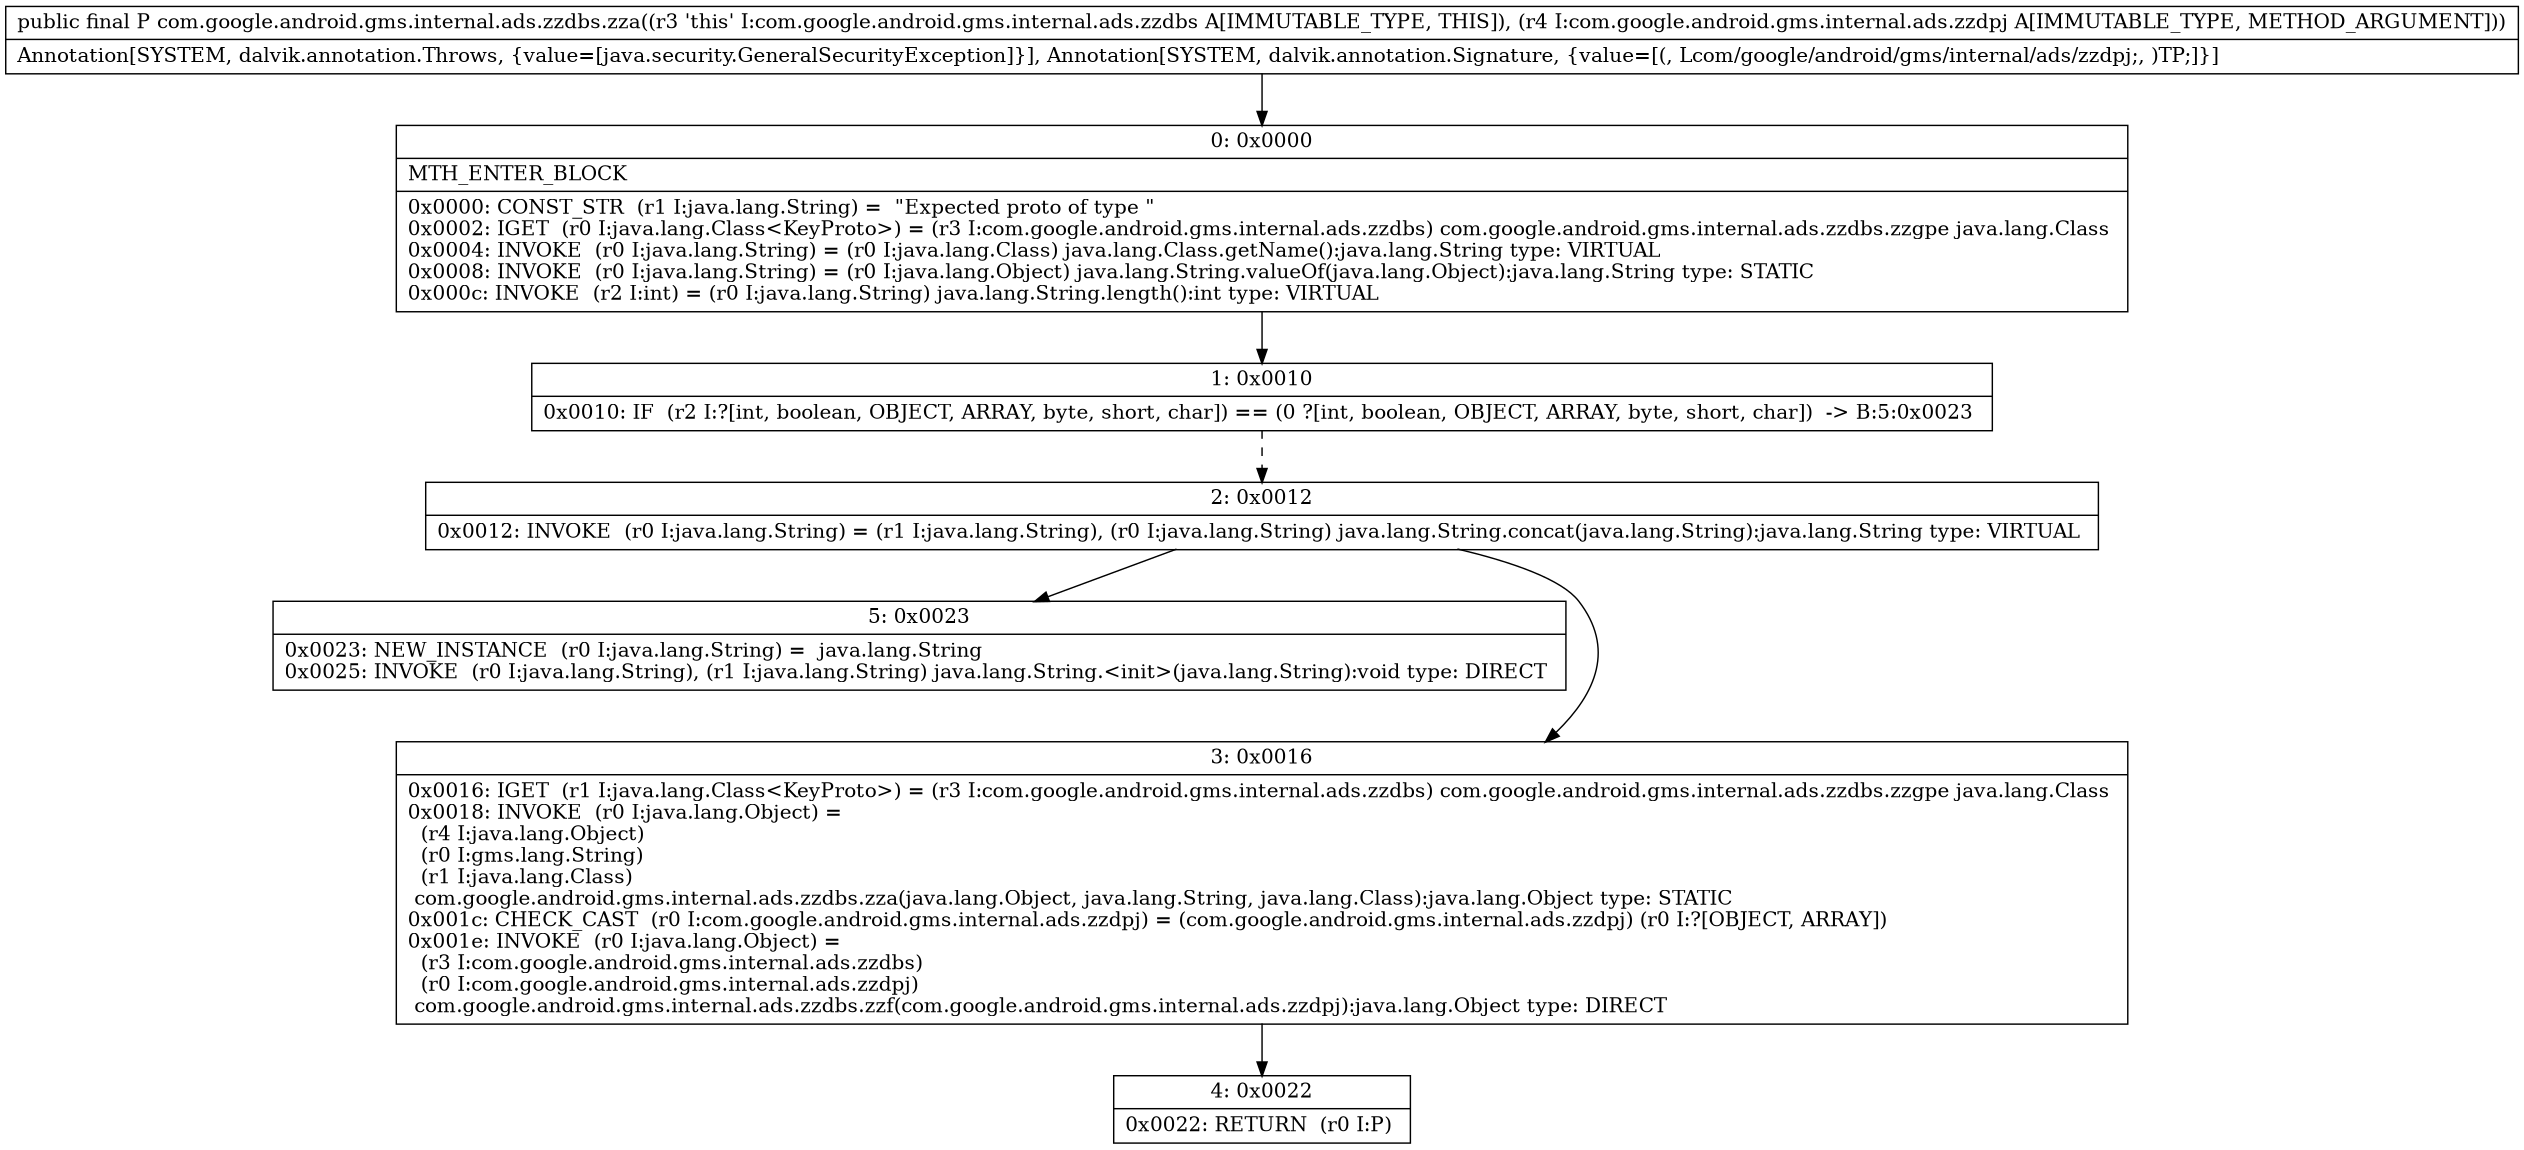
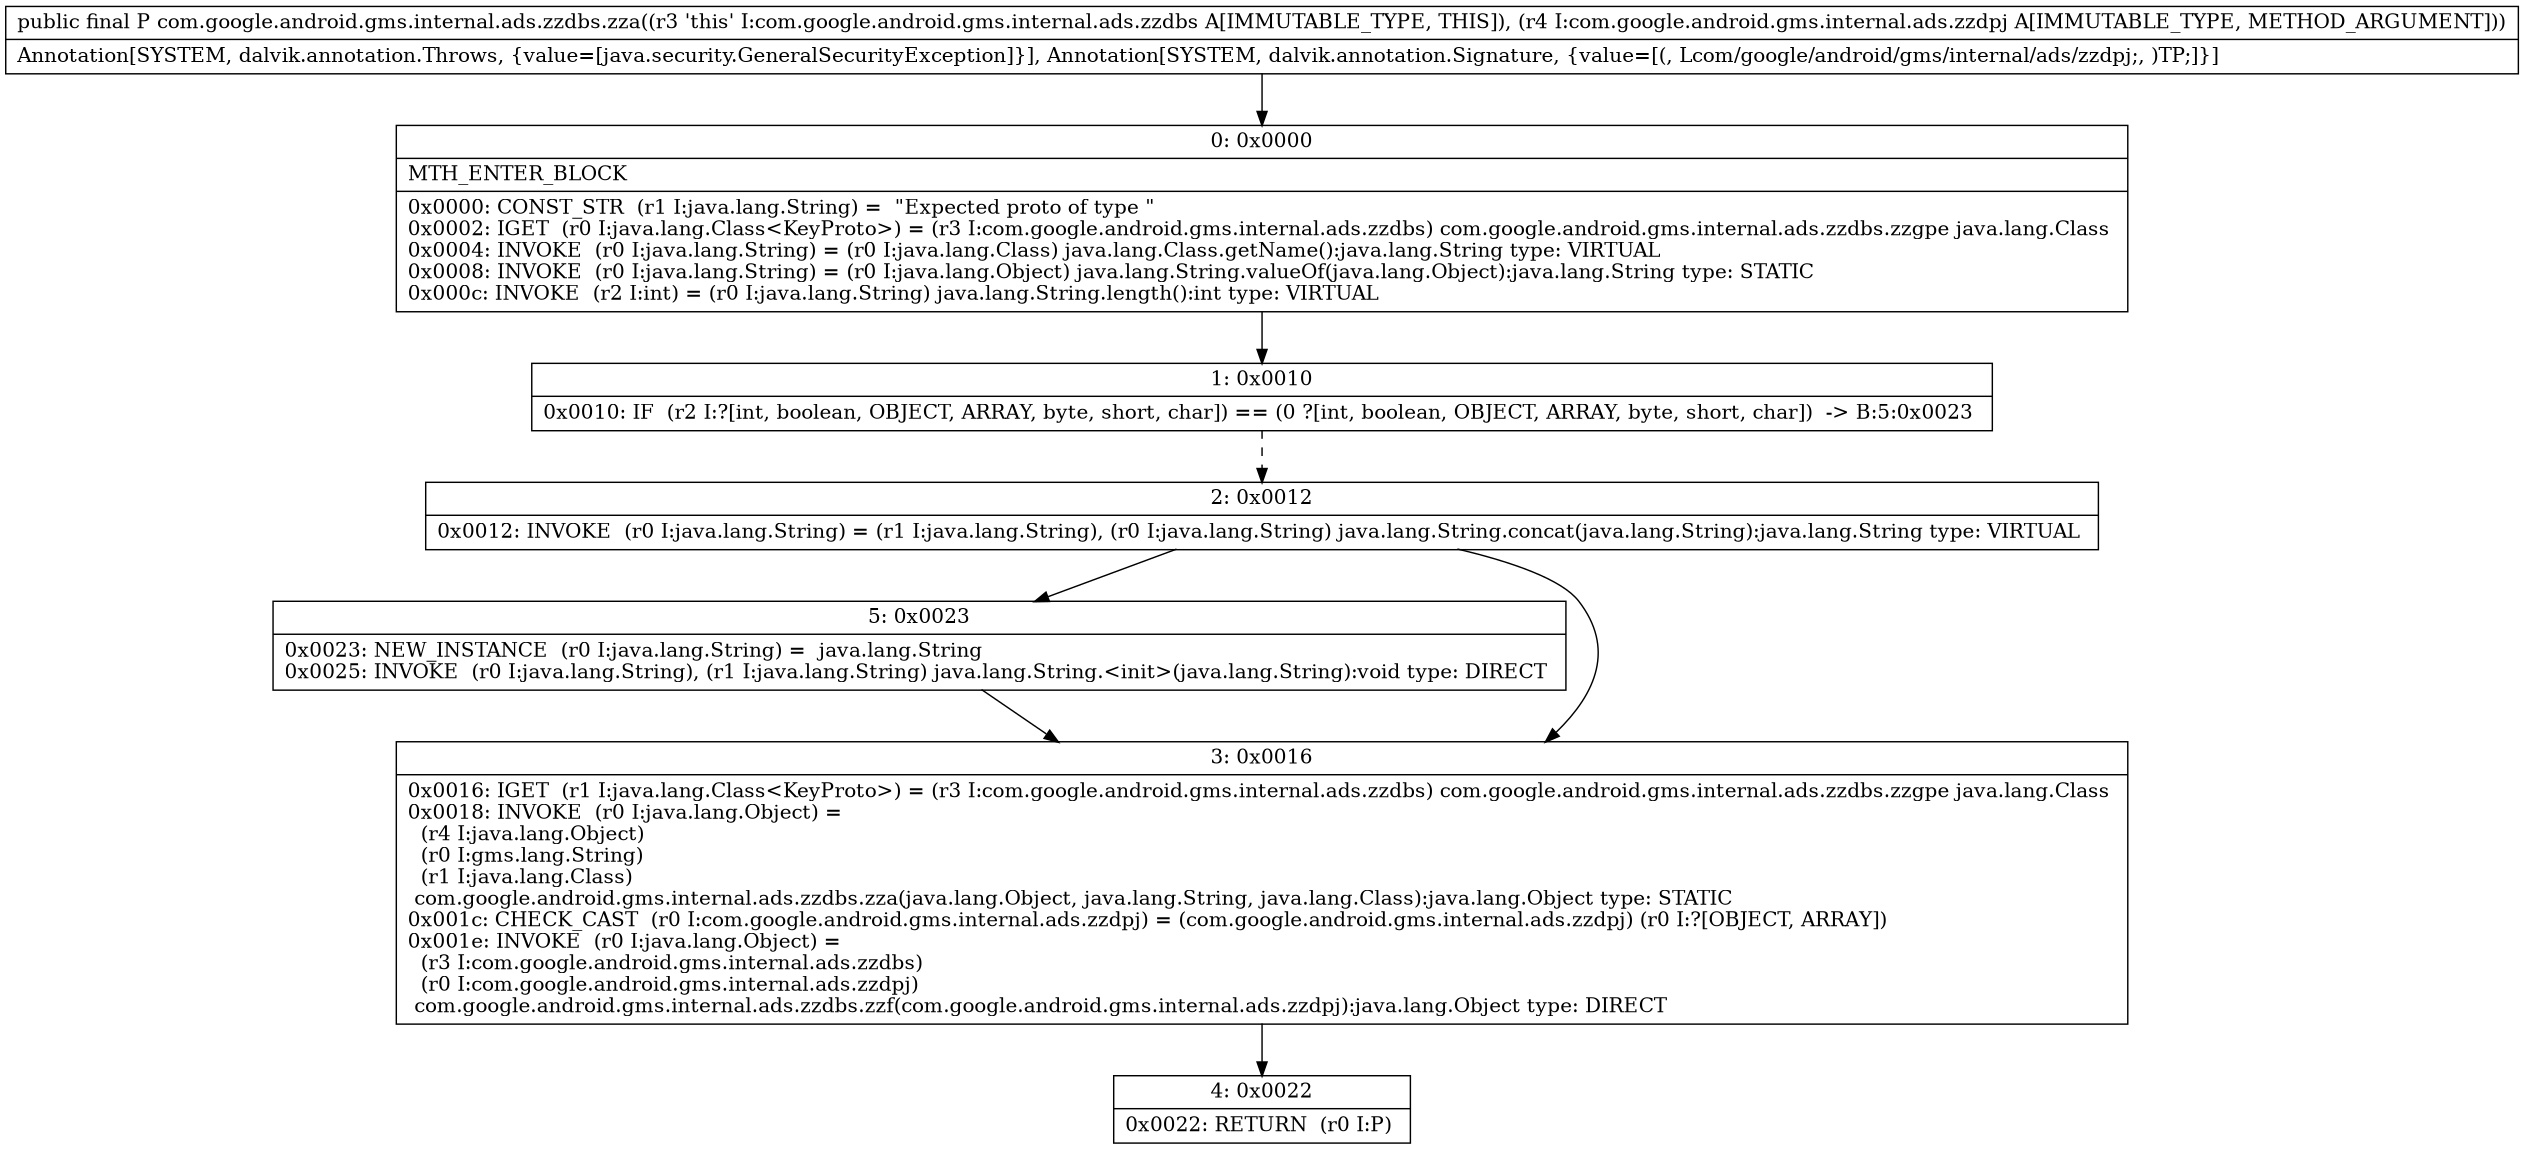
none -> (1014, 712)
